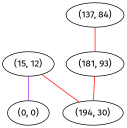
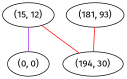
(95, 15) -> none
